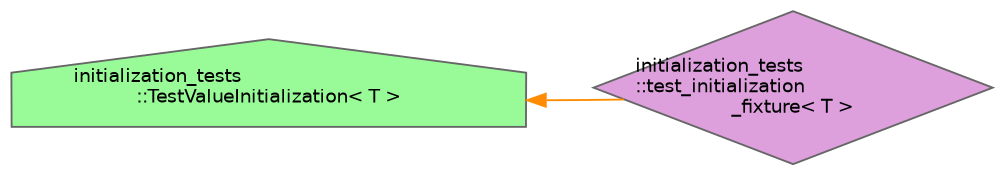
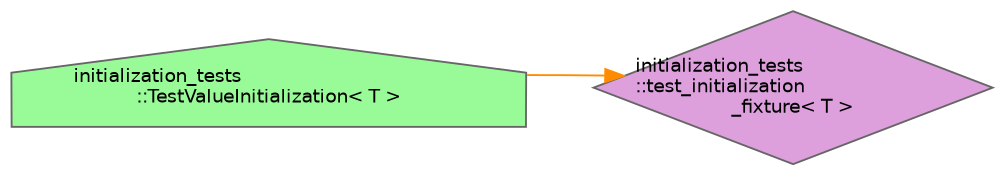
(585, 100) -> (566, 75)
